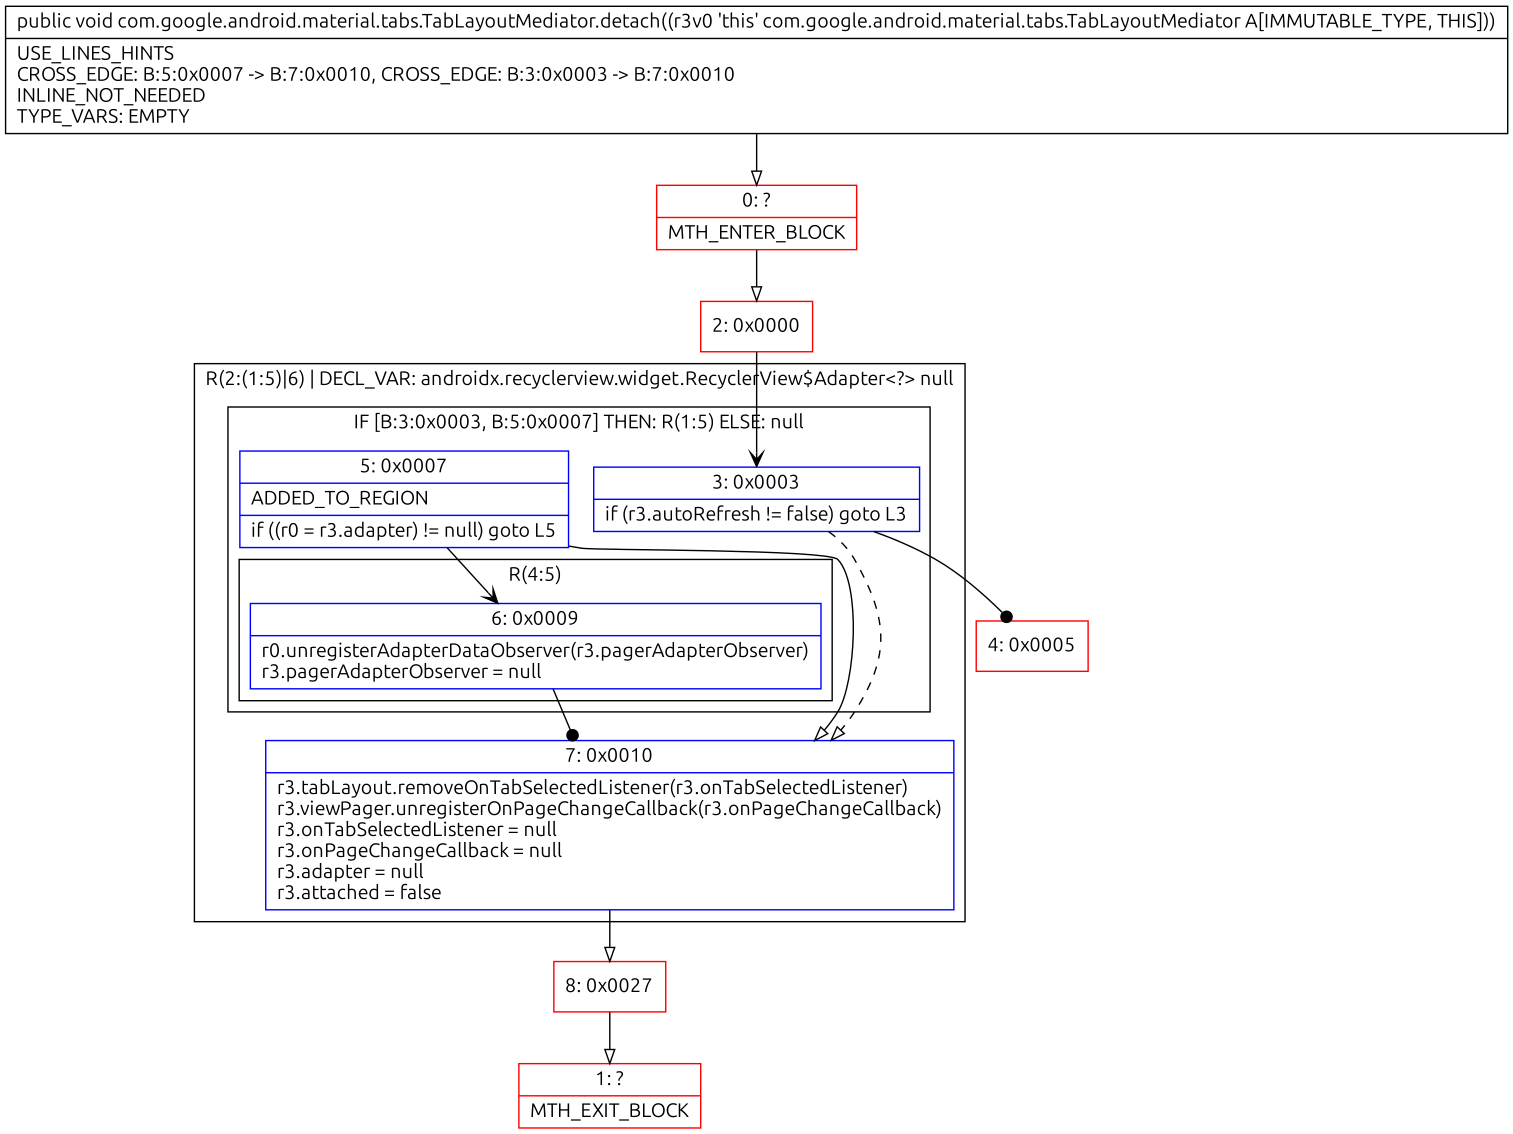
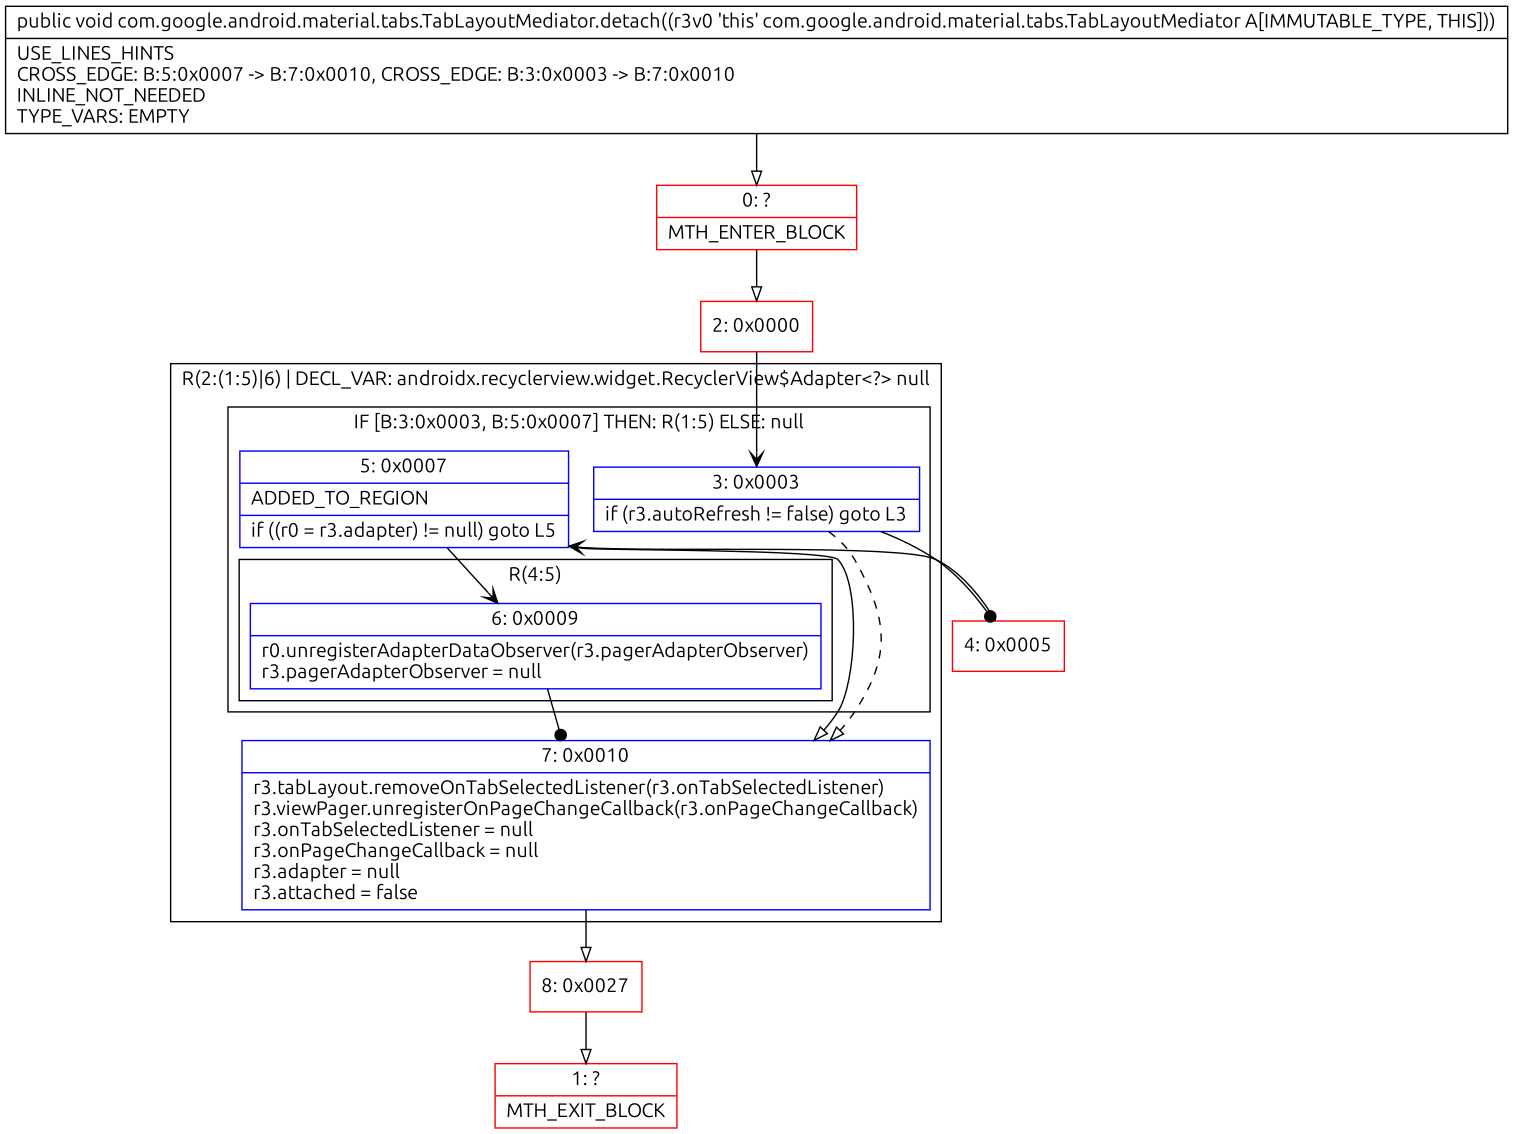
none -> (836, 550)
